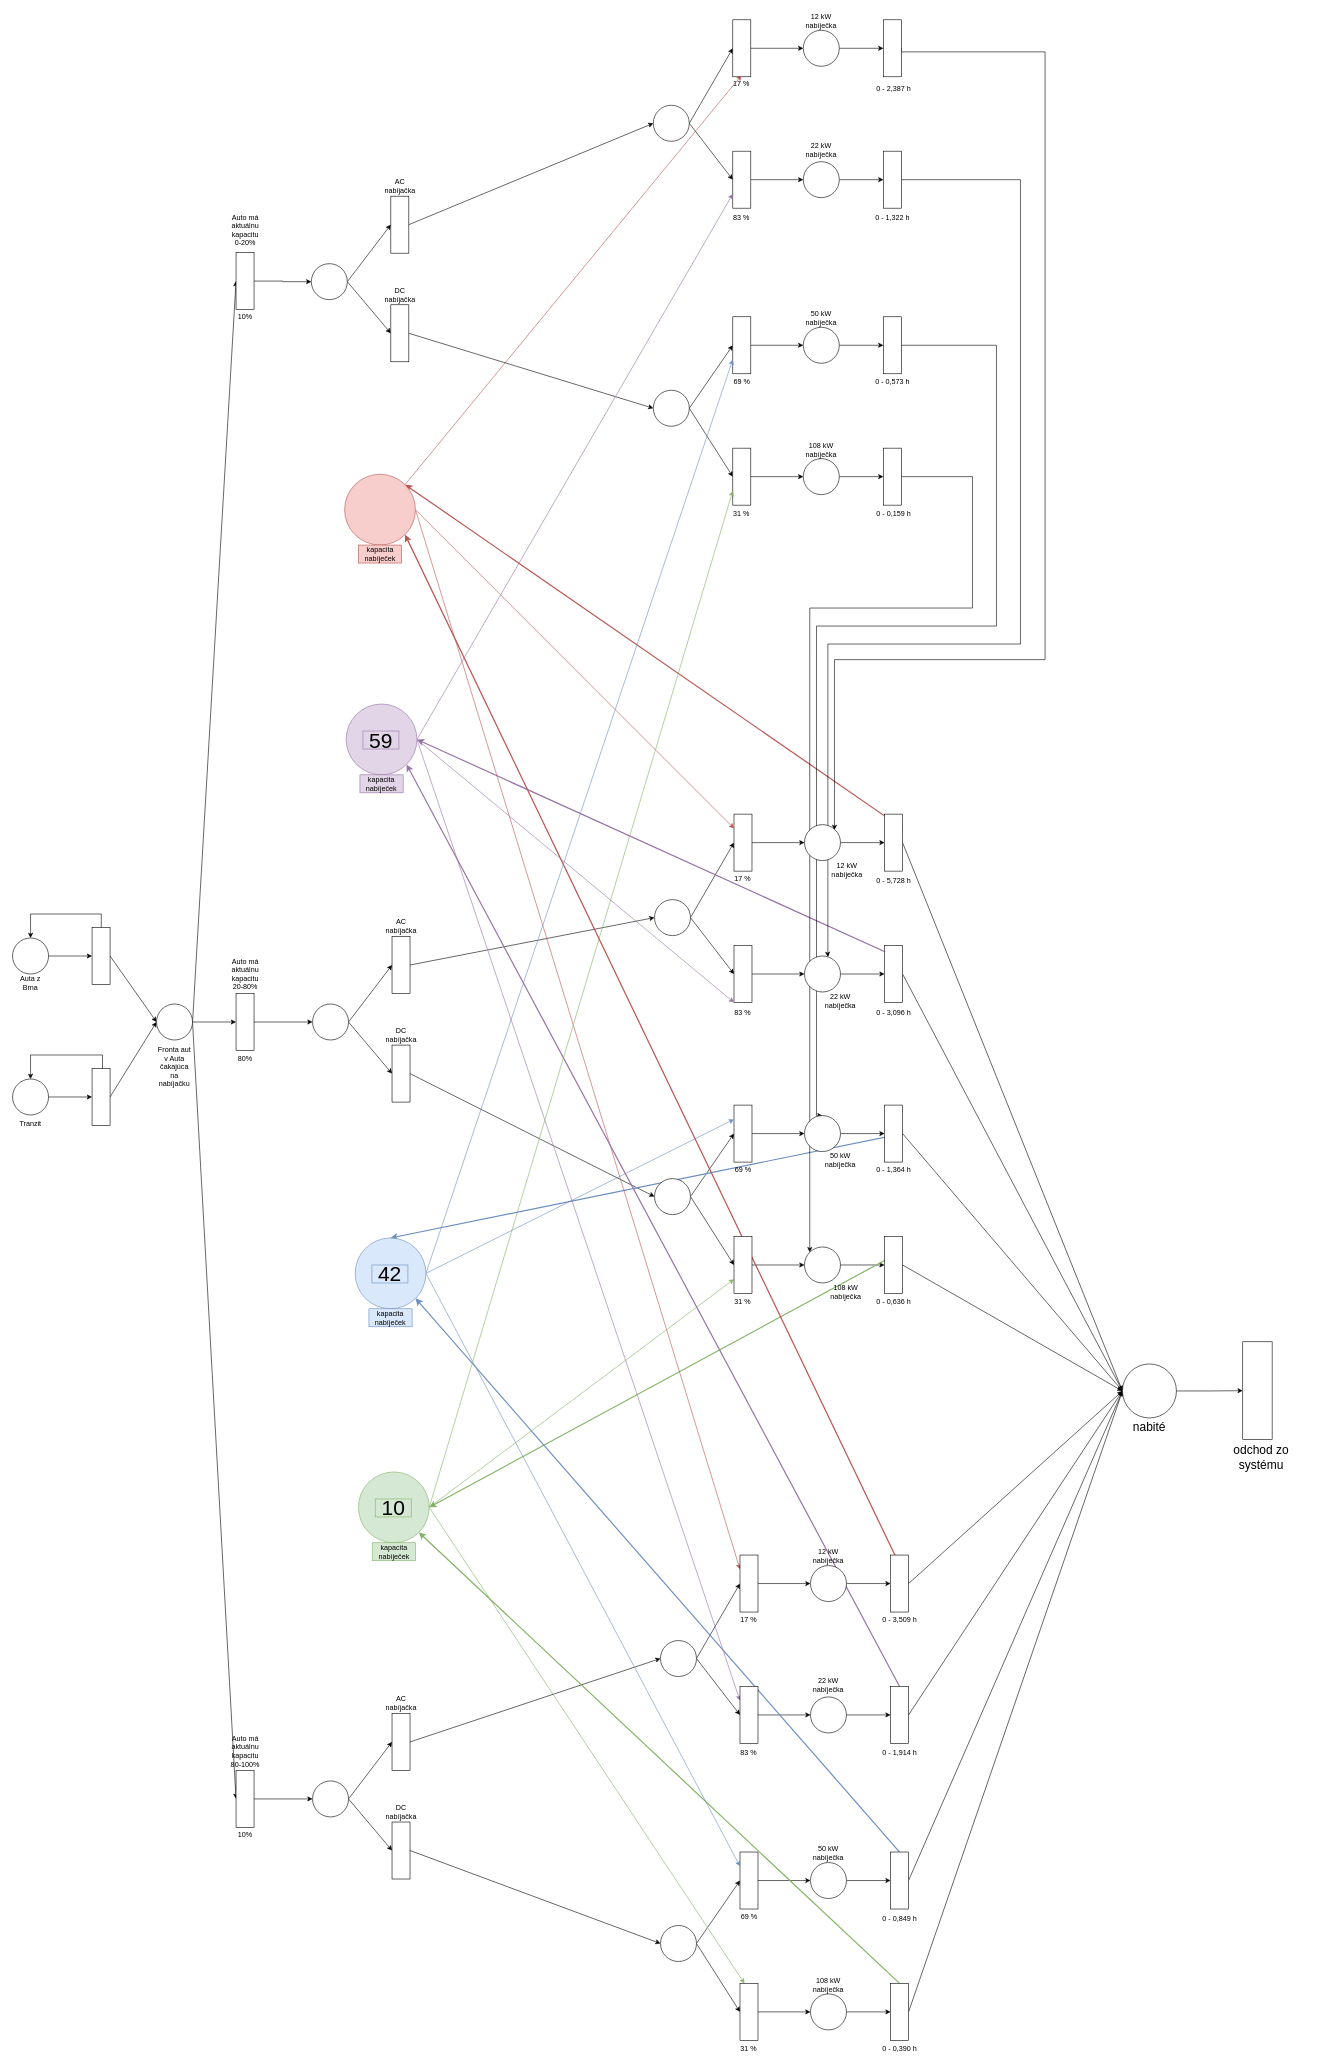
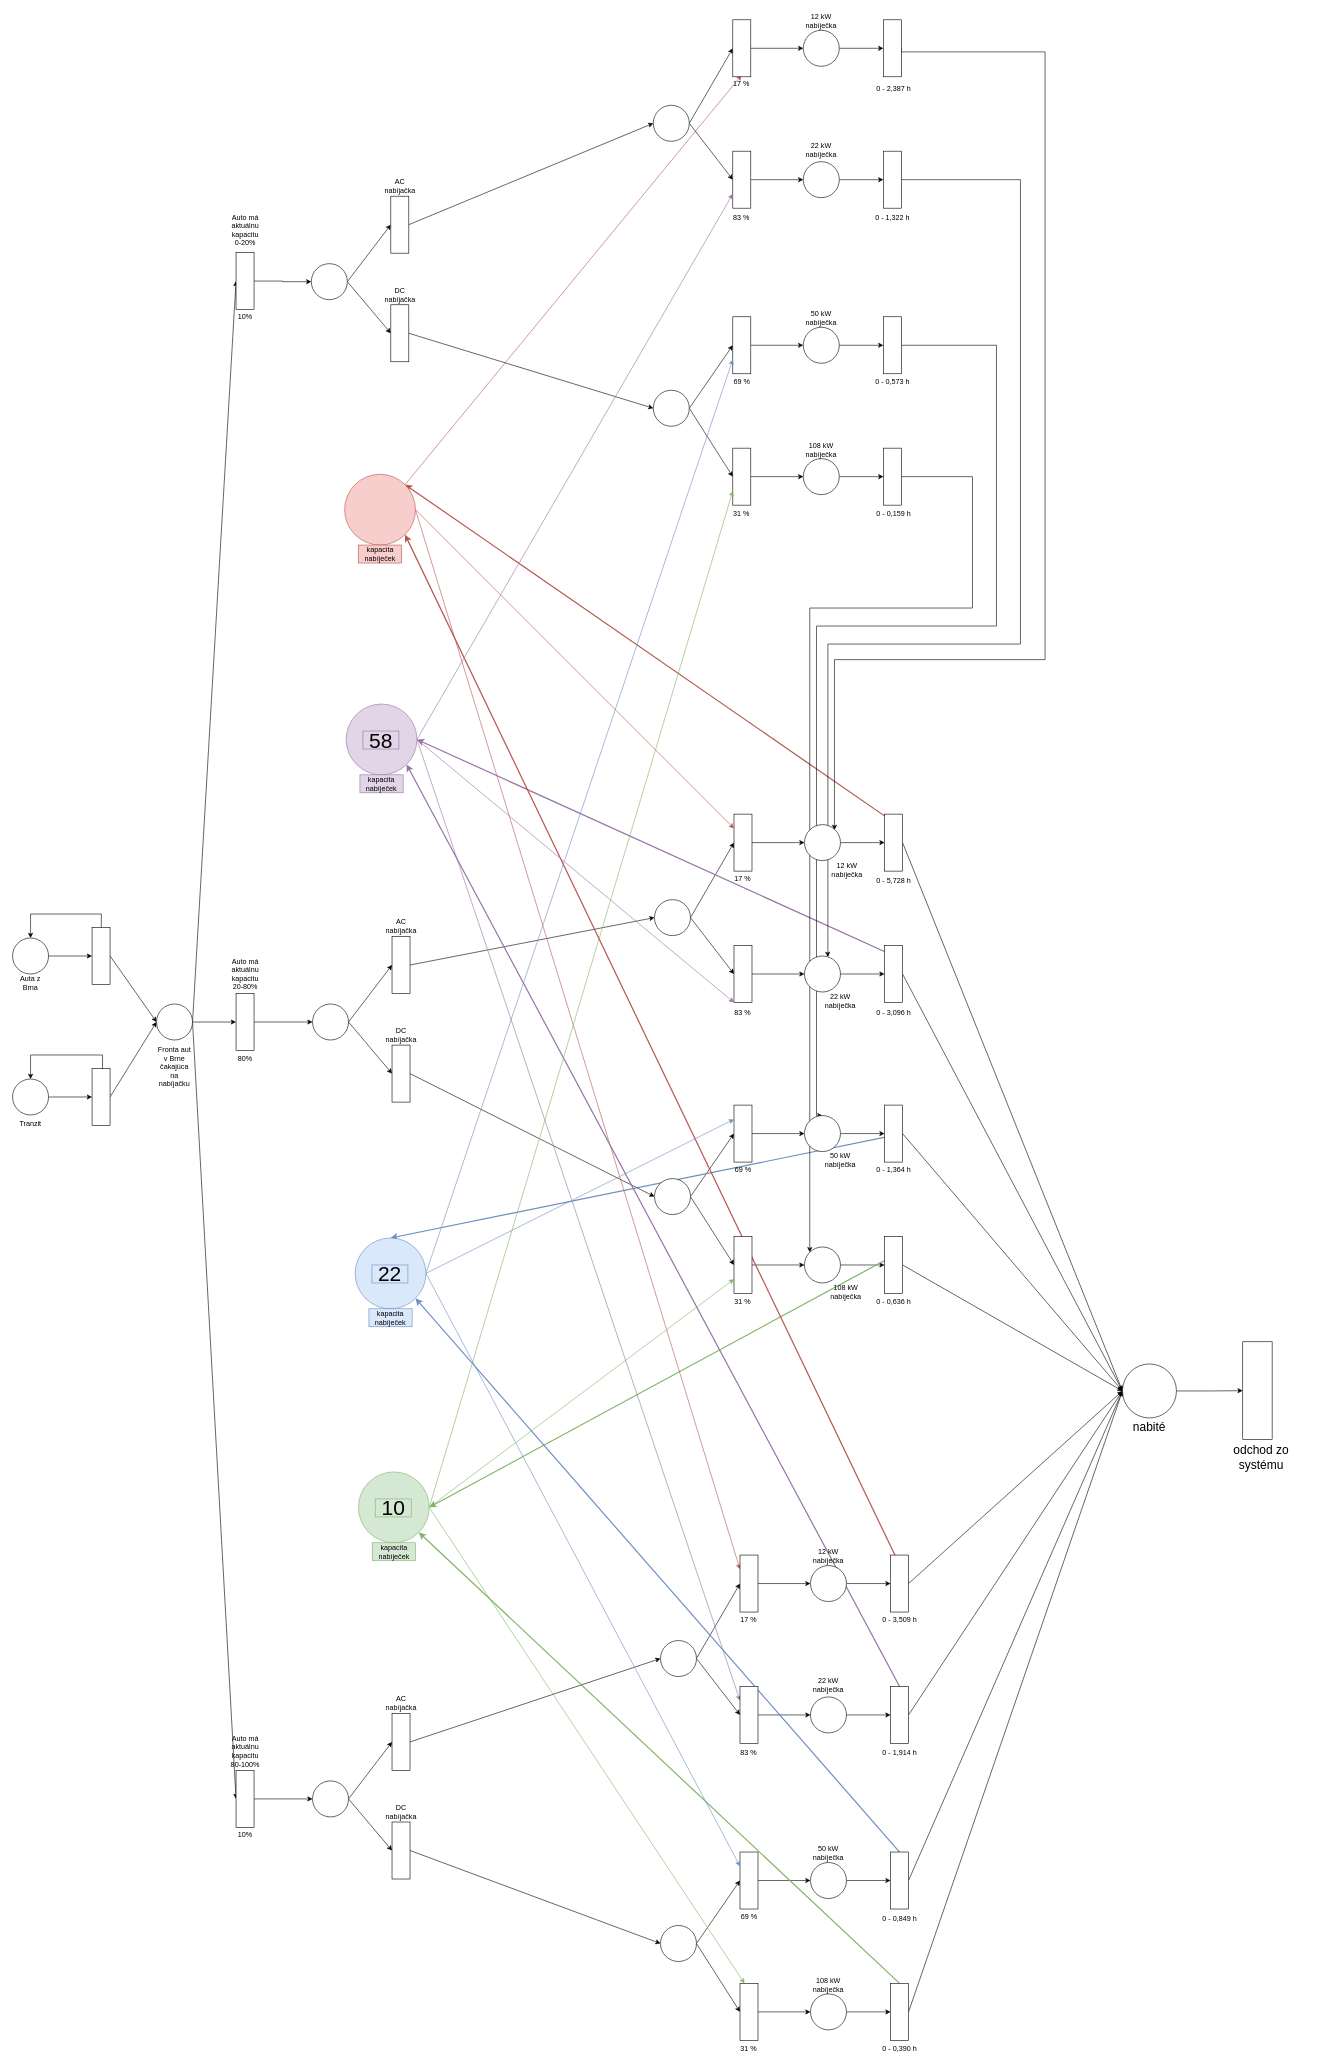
(381, 740) -> (381, 740)
(174, 1067) -> (174, 1067)
(390, 1274) -> (390, 1274)
